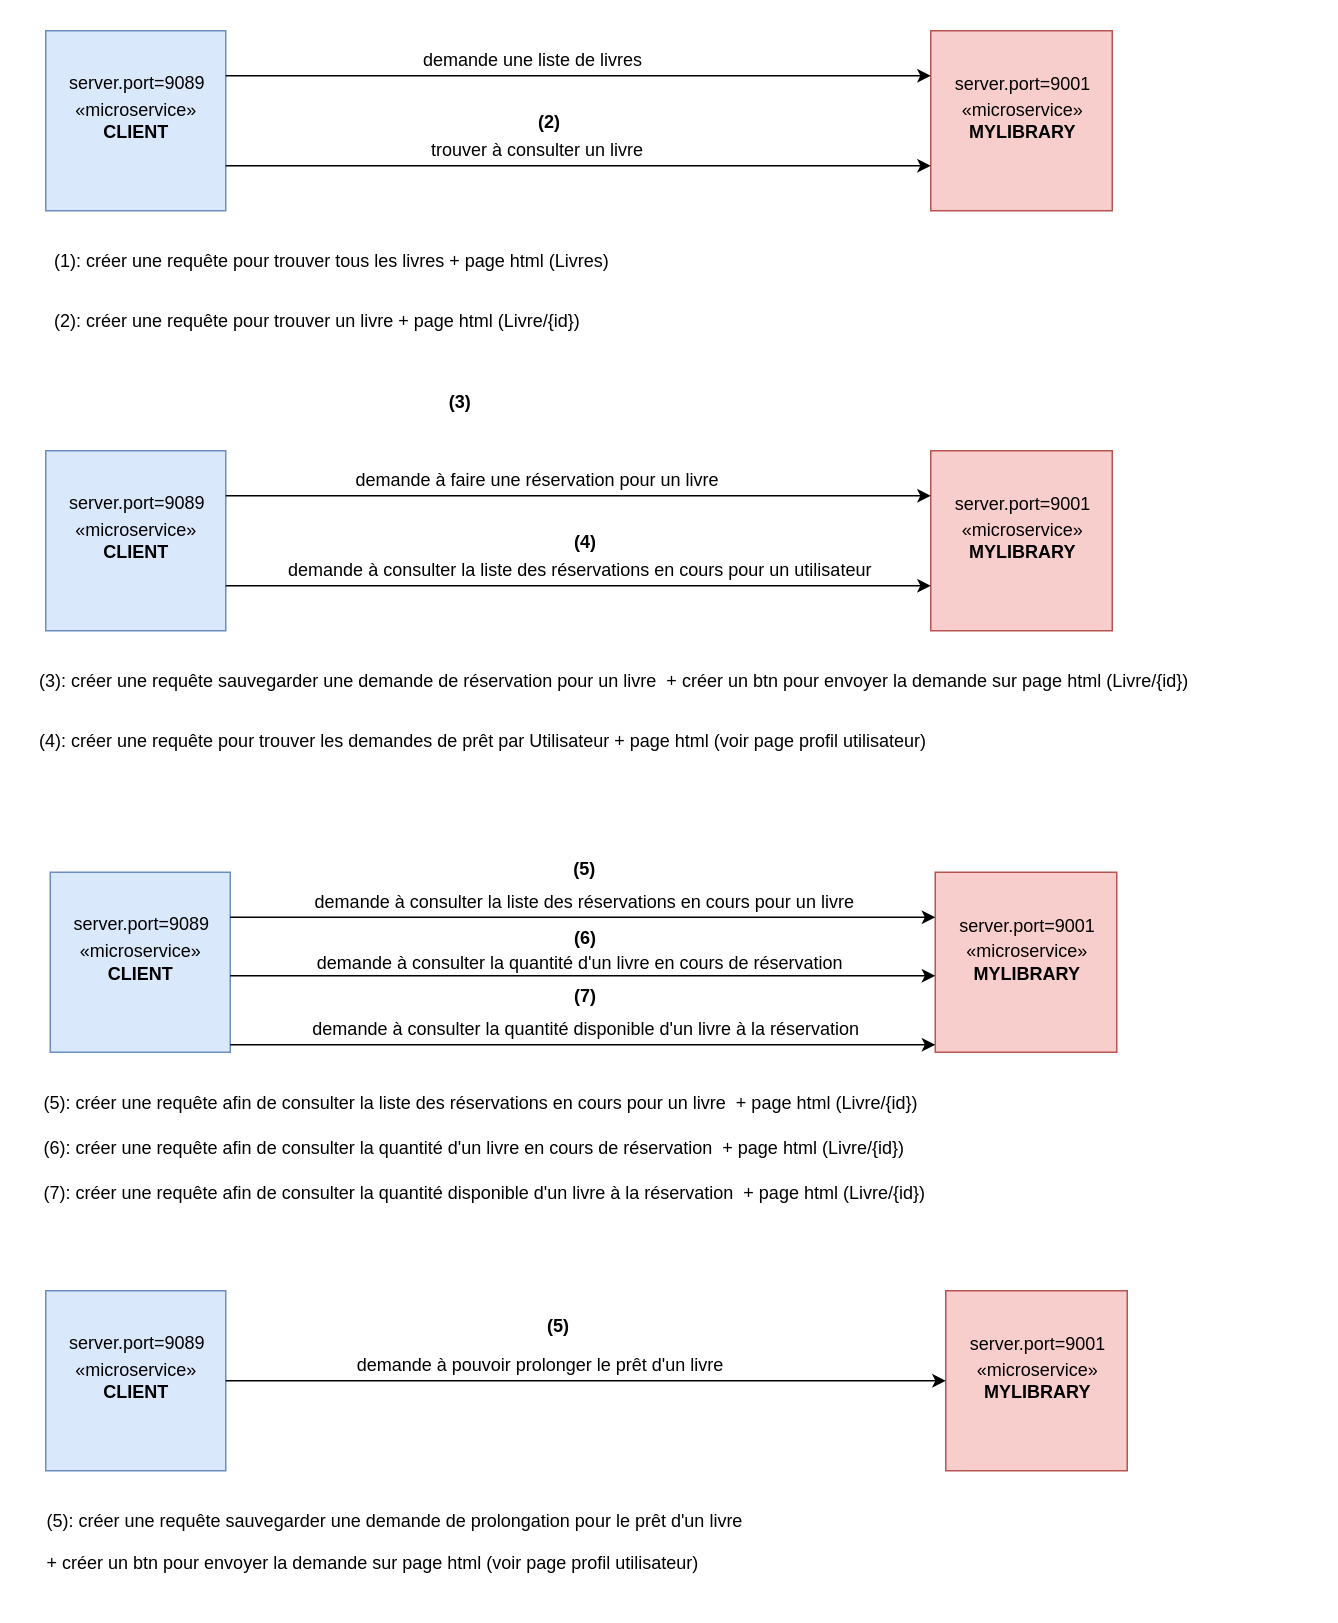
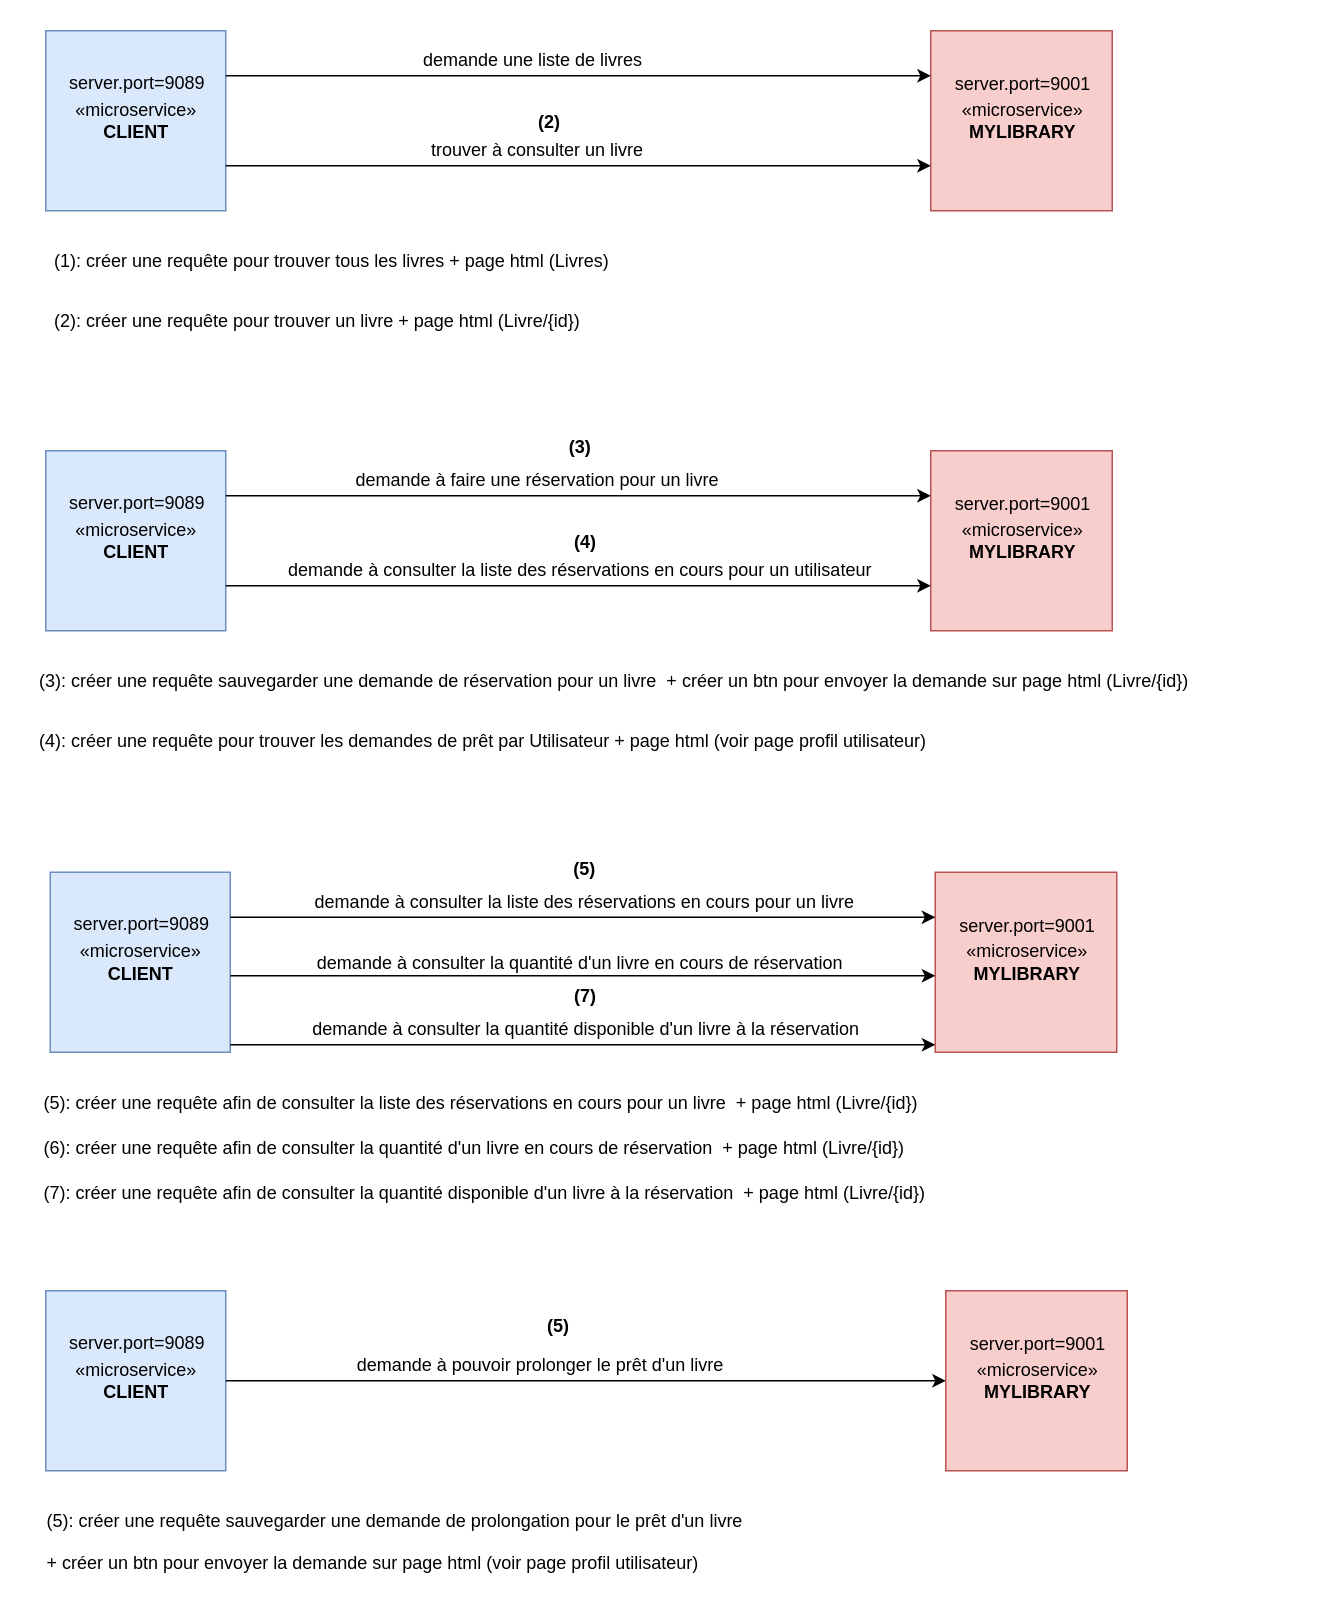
(461, 401) -> (581, 446)
(586, 937) -> none
